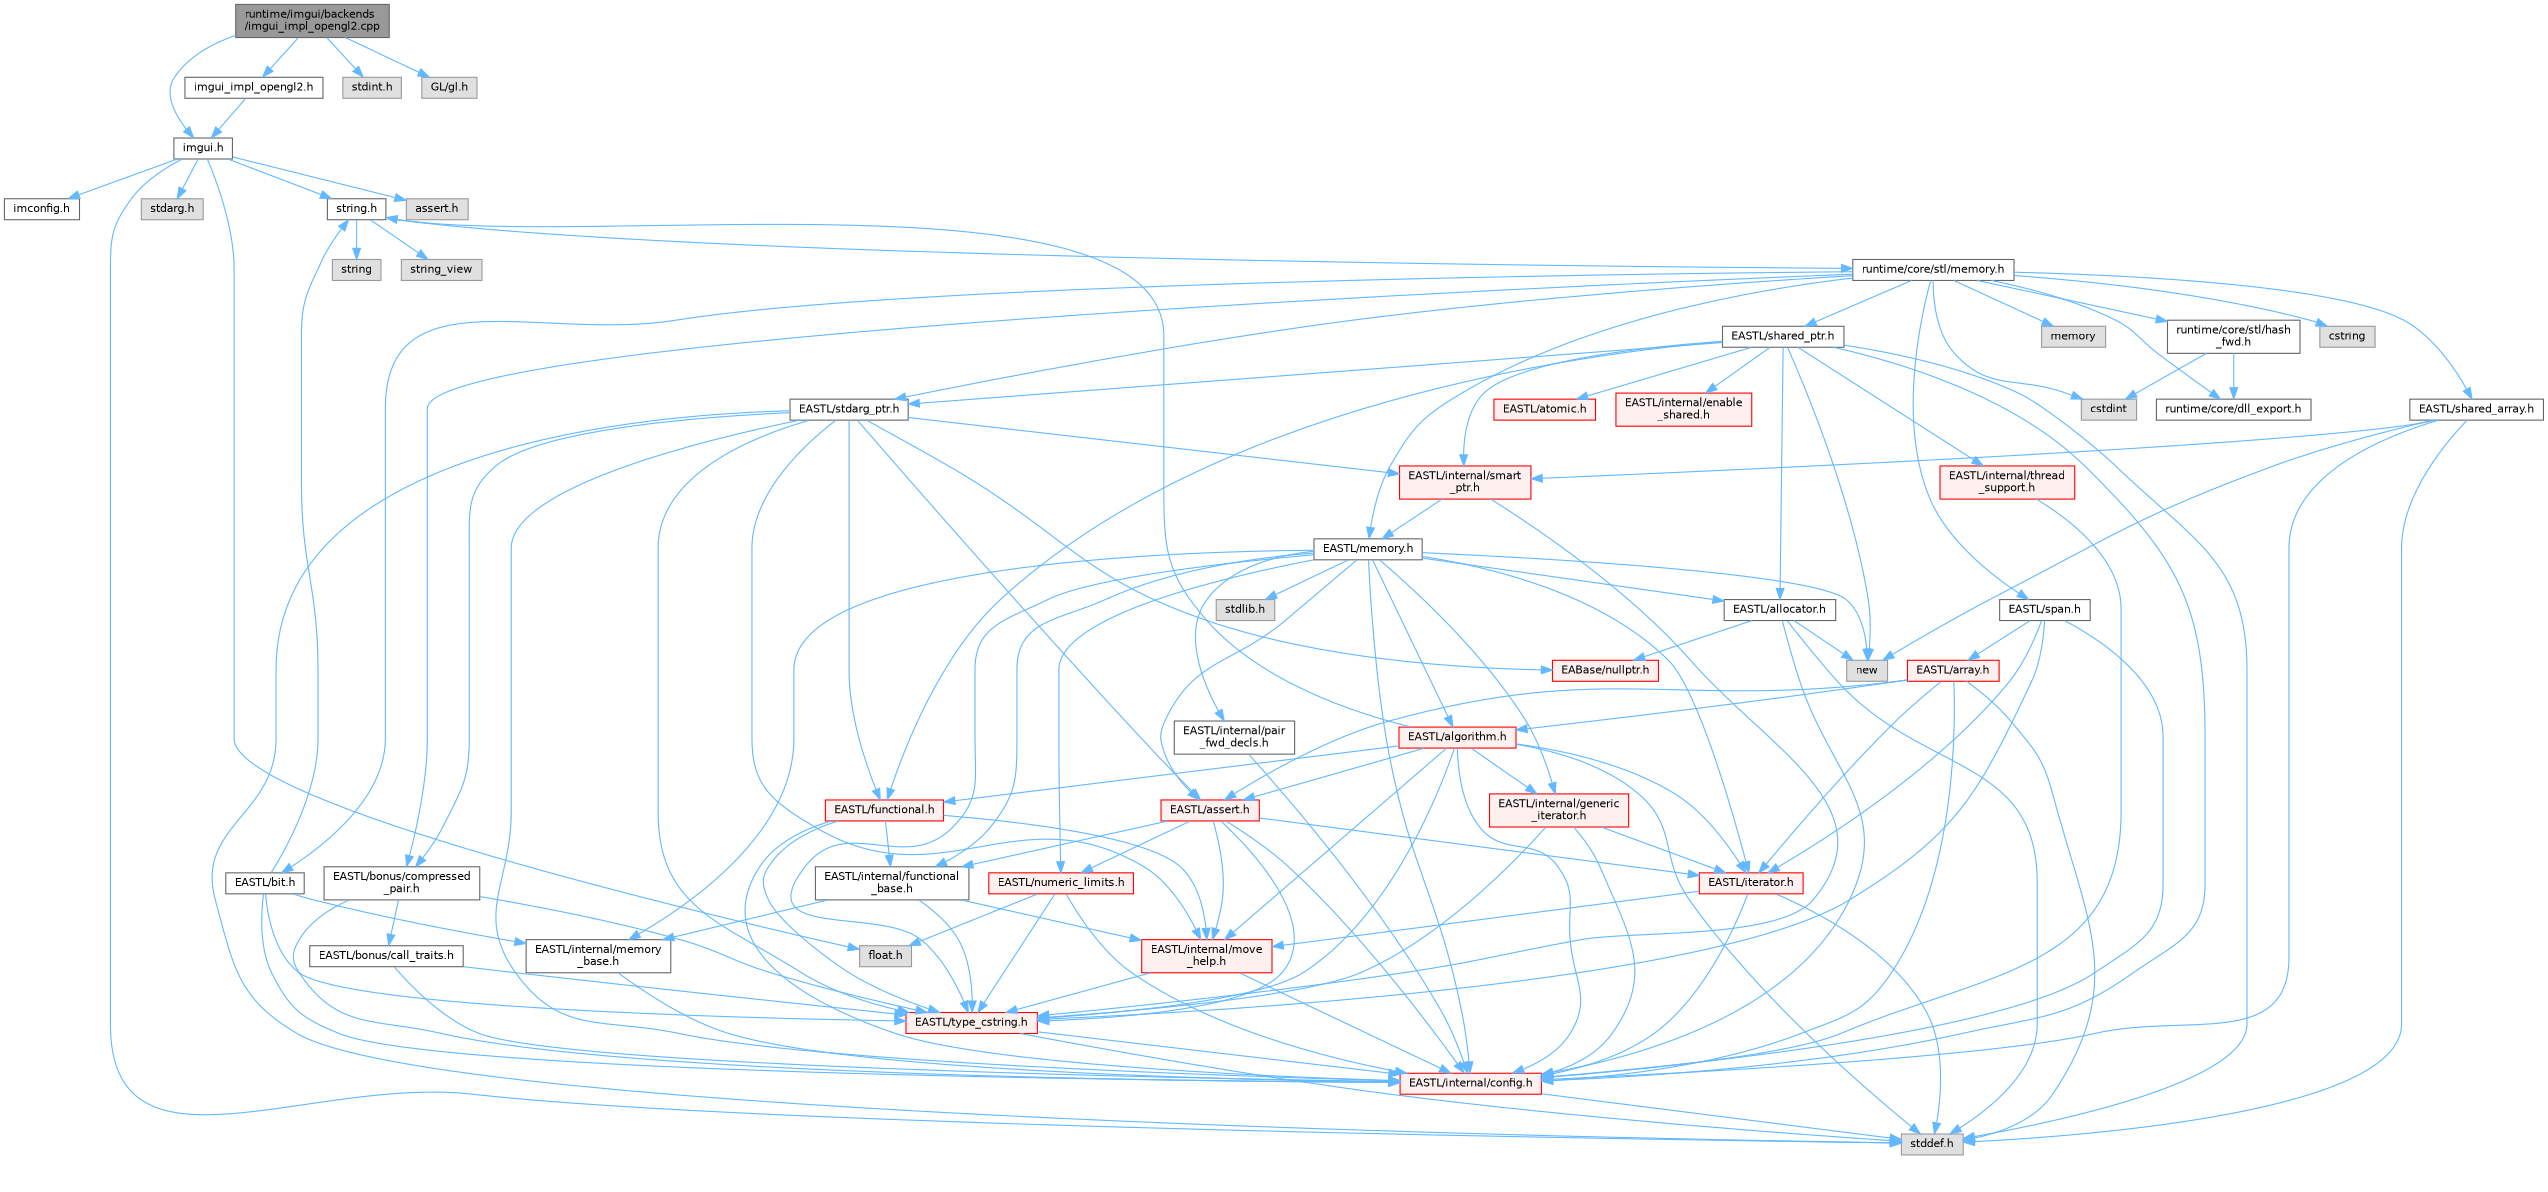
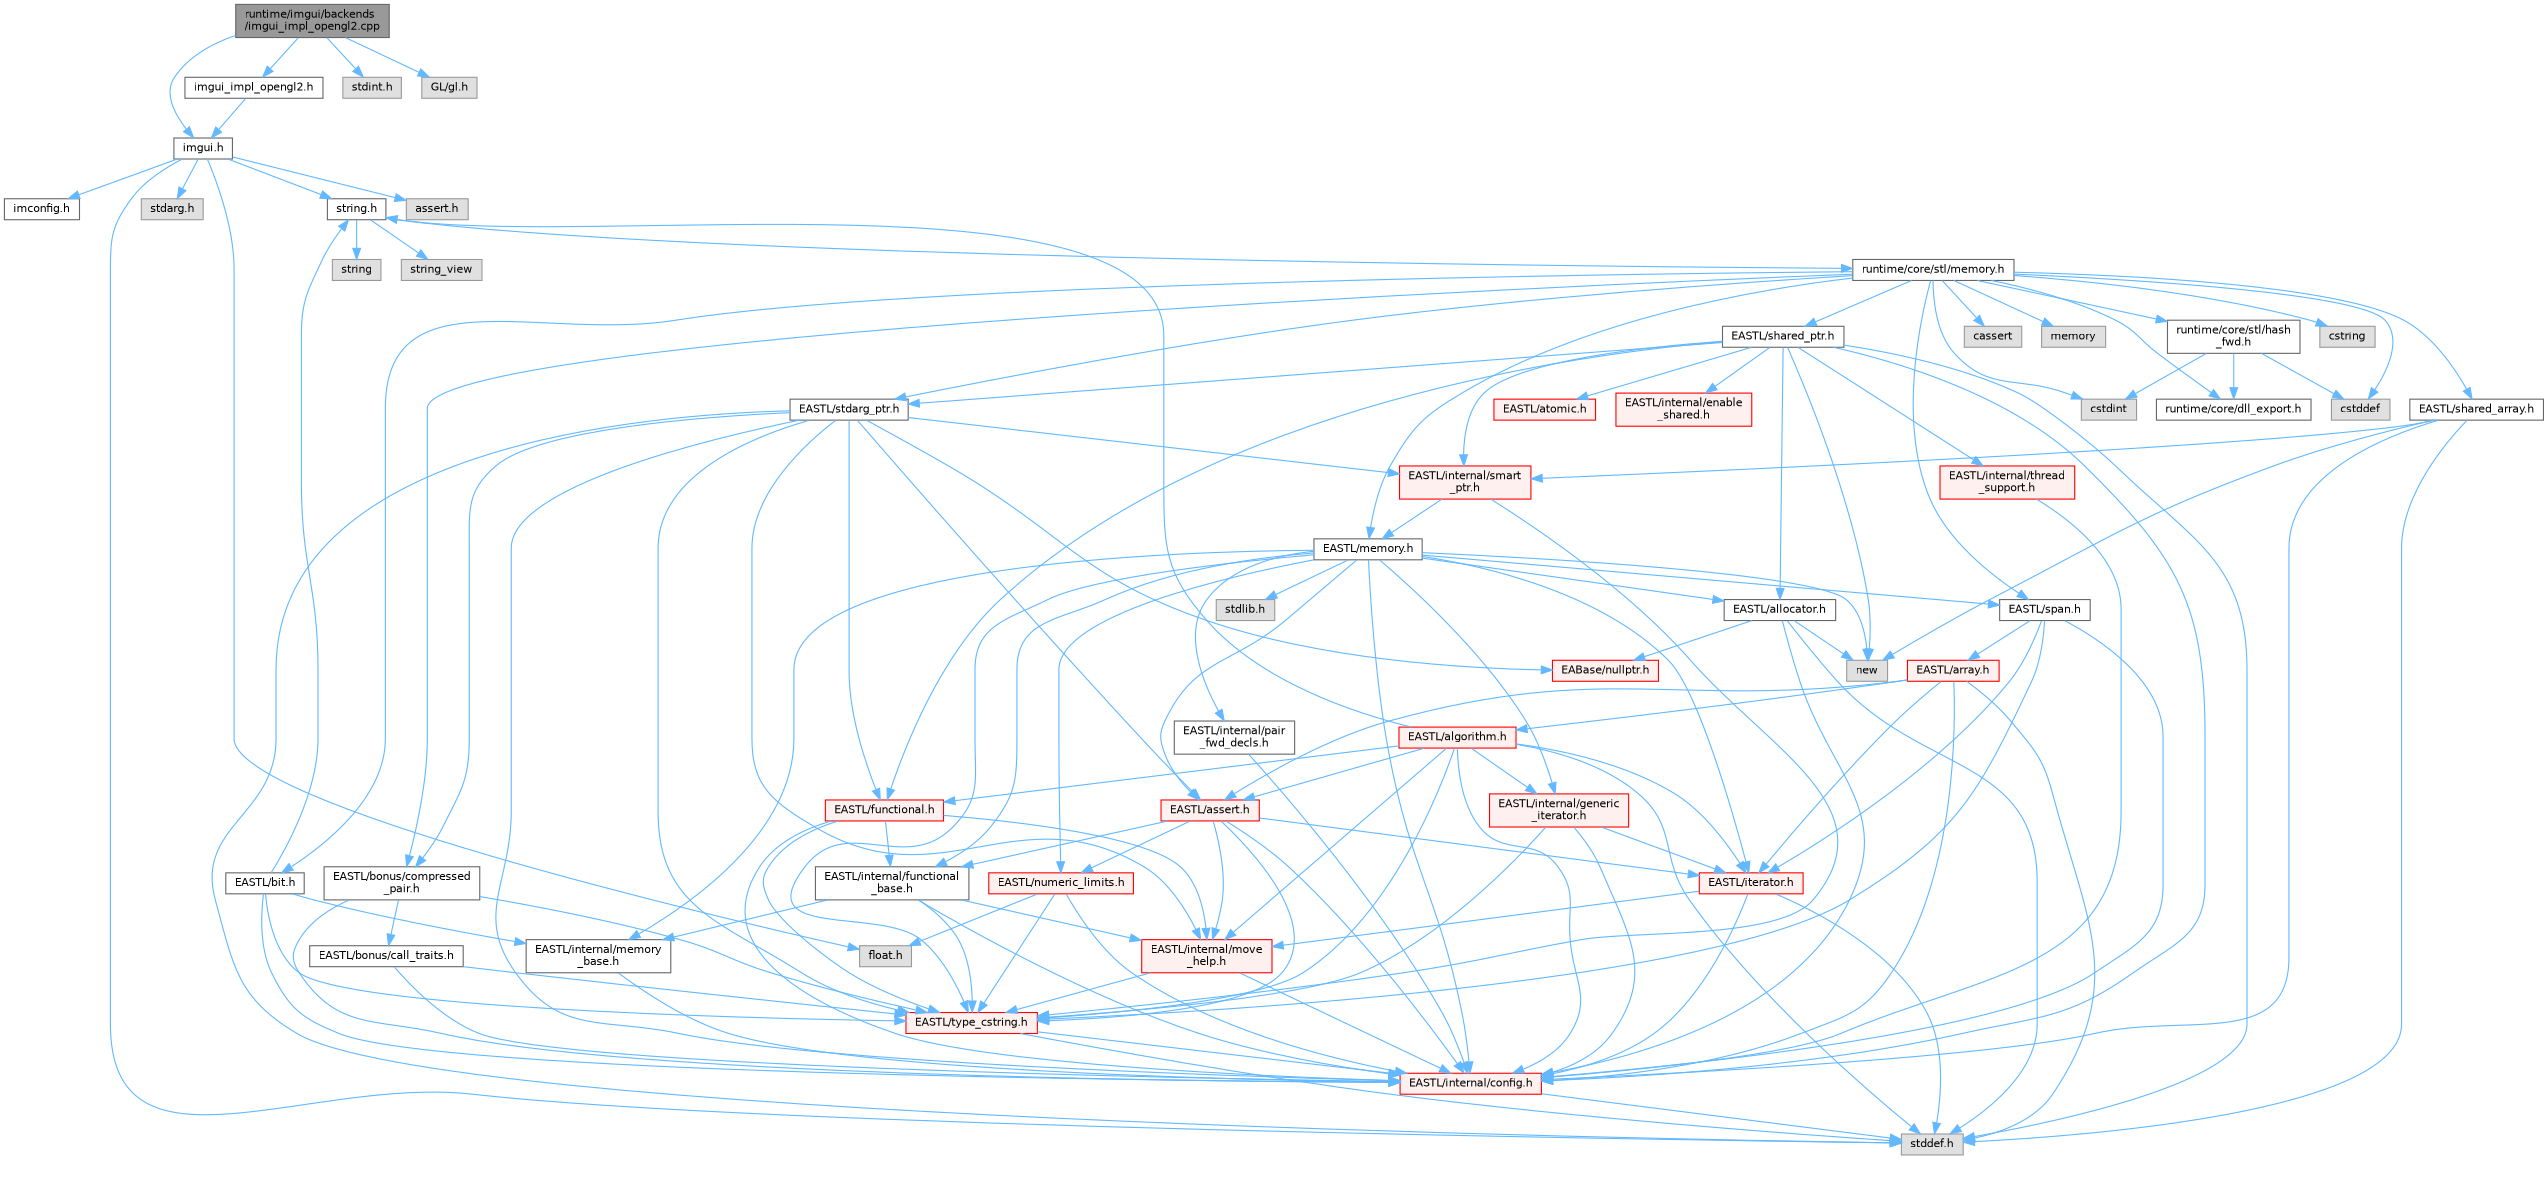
none -> (1993, 337)
none -> (2361, 410)
(1410, 638) -> (1705, 580)
none -> (1168, 1022)
